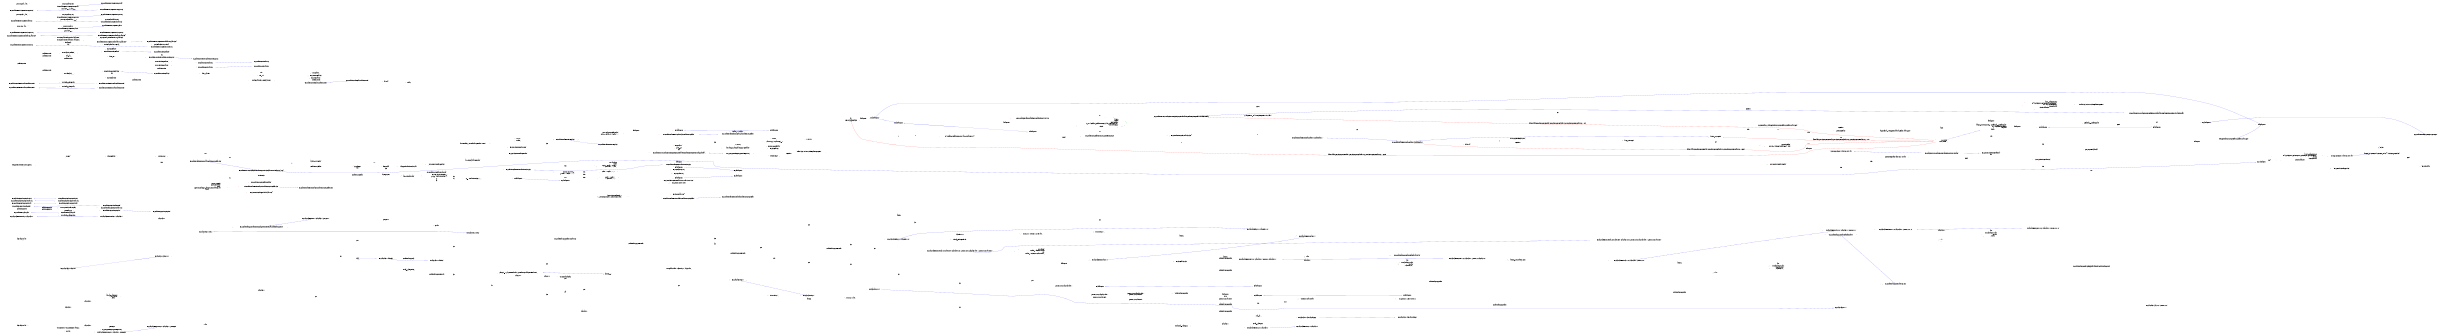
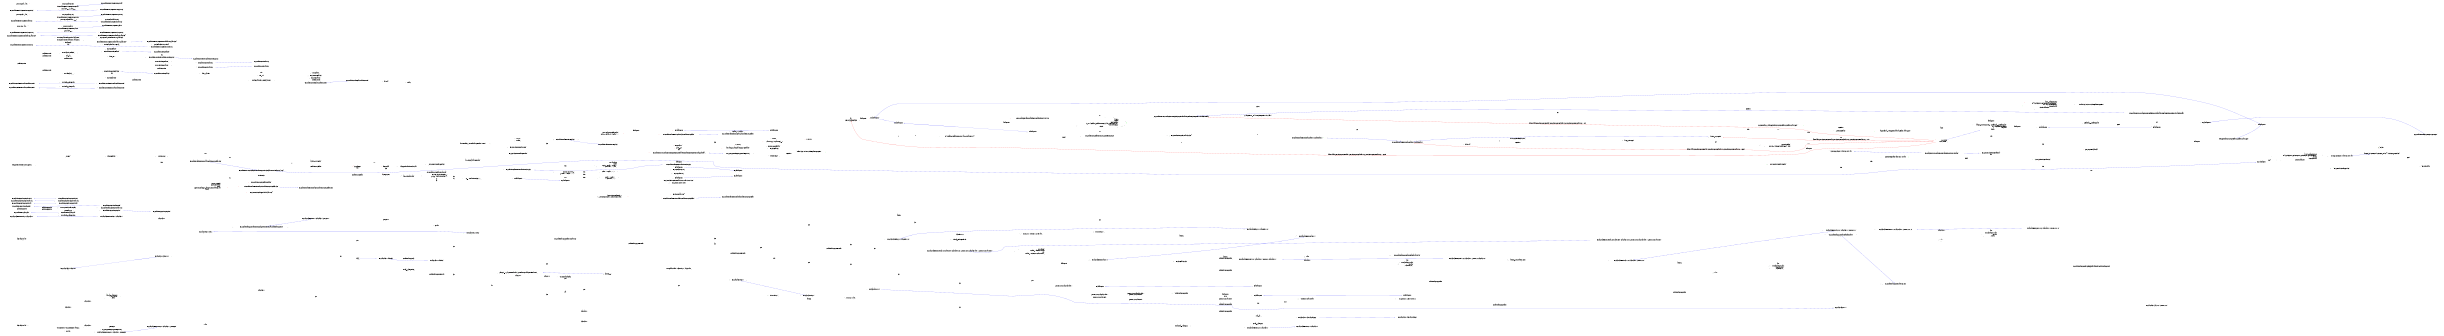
(1220, 325) -> (659, 322)
